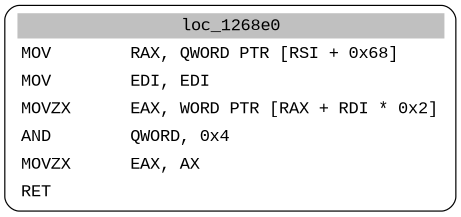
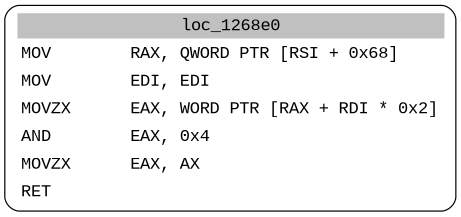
(126, 136) -> (115, 136)
